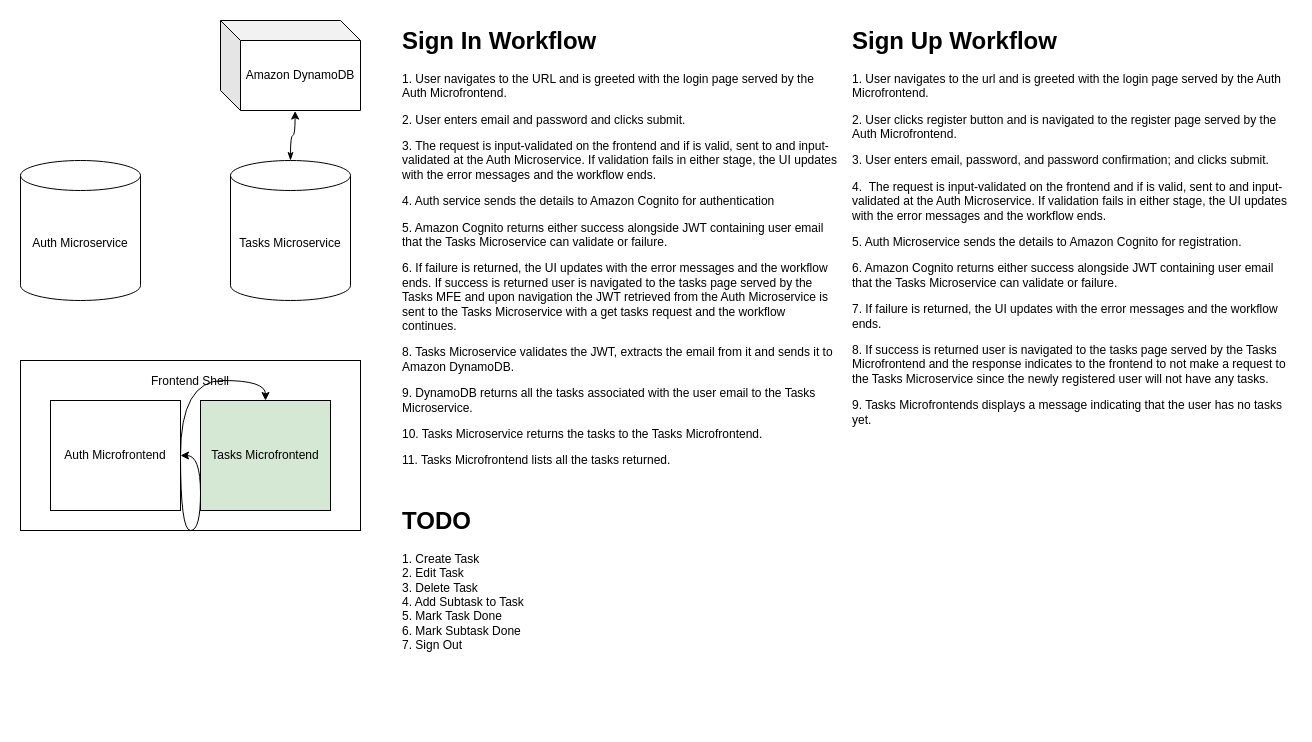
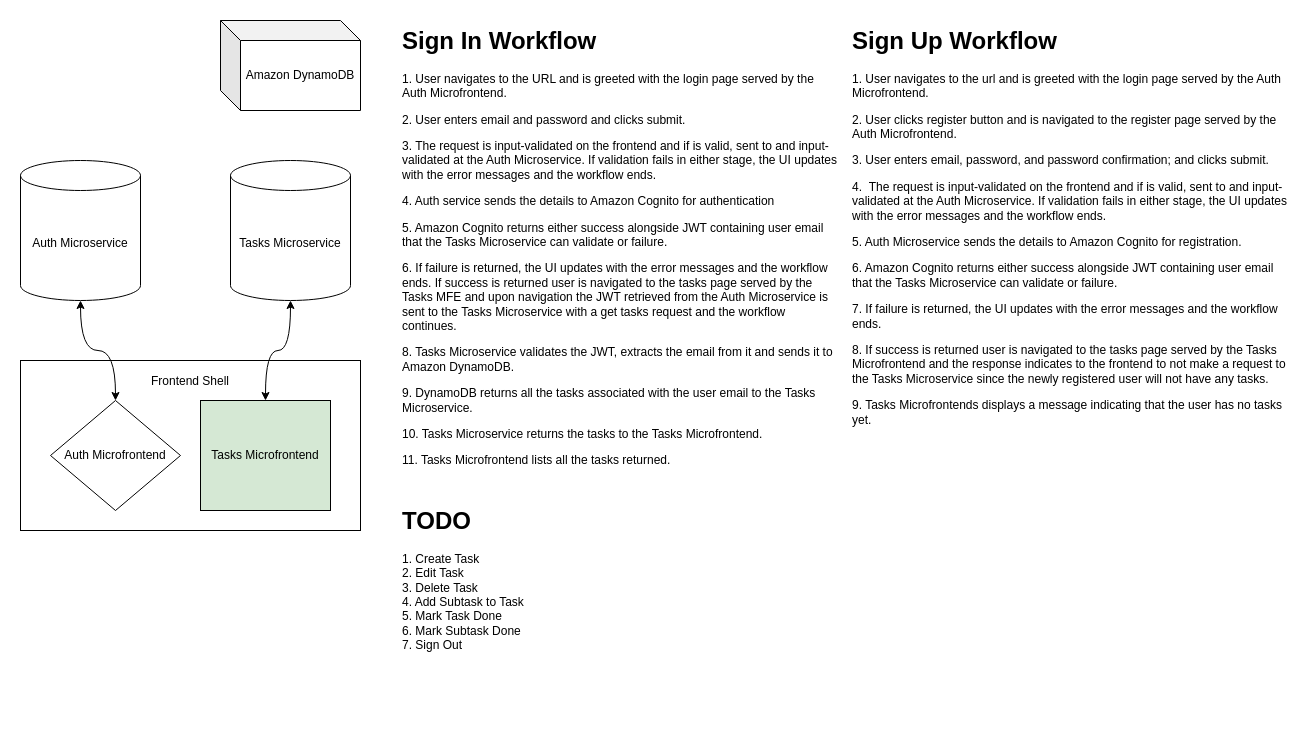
(293, 136) -> none
none -> (98, 351)
(181, 436) -> (278, 351)
(116, 456) -> (116, 456)
